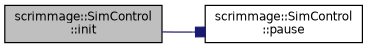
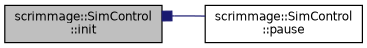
(178, 32) -> (190, 16)
